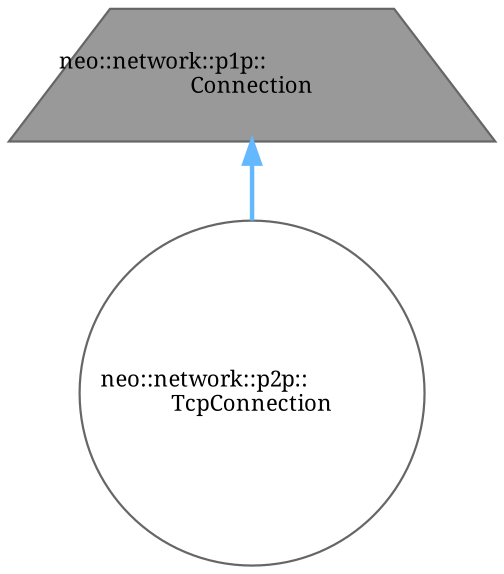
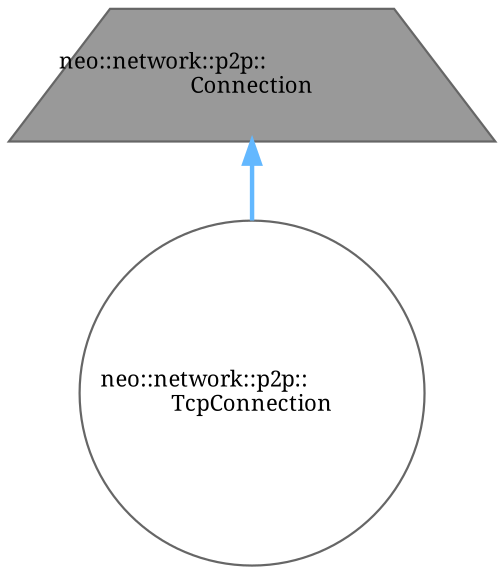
(252, 75) -> (252, 75)
